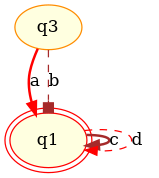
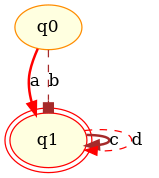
(48, 27) -> (48, 27)
